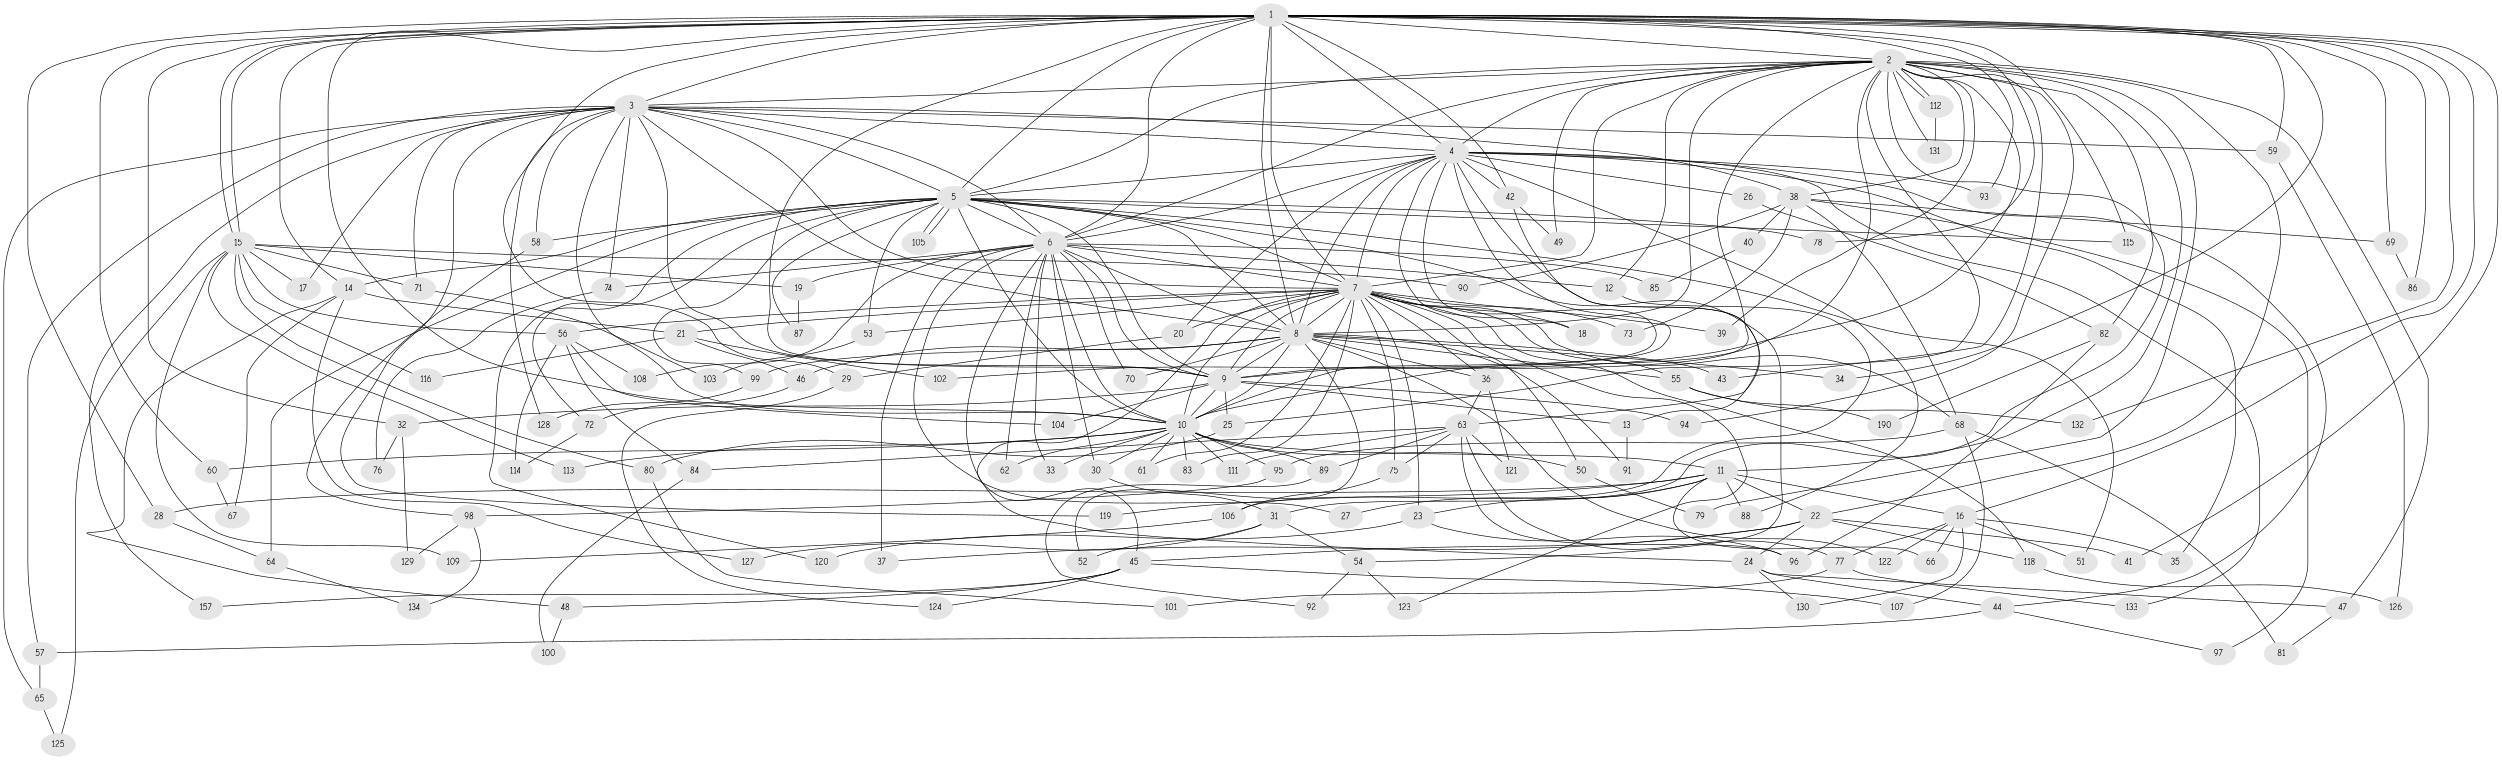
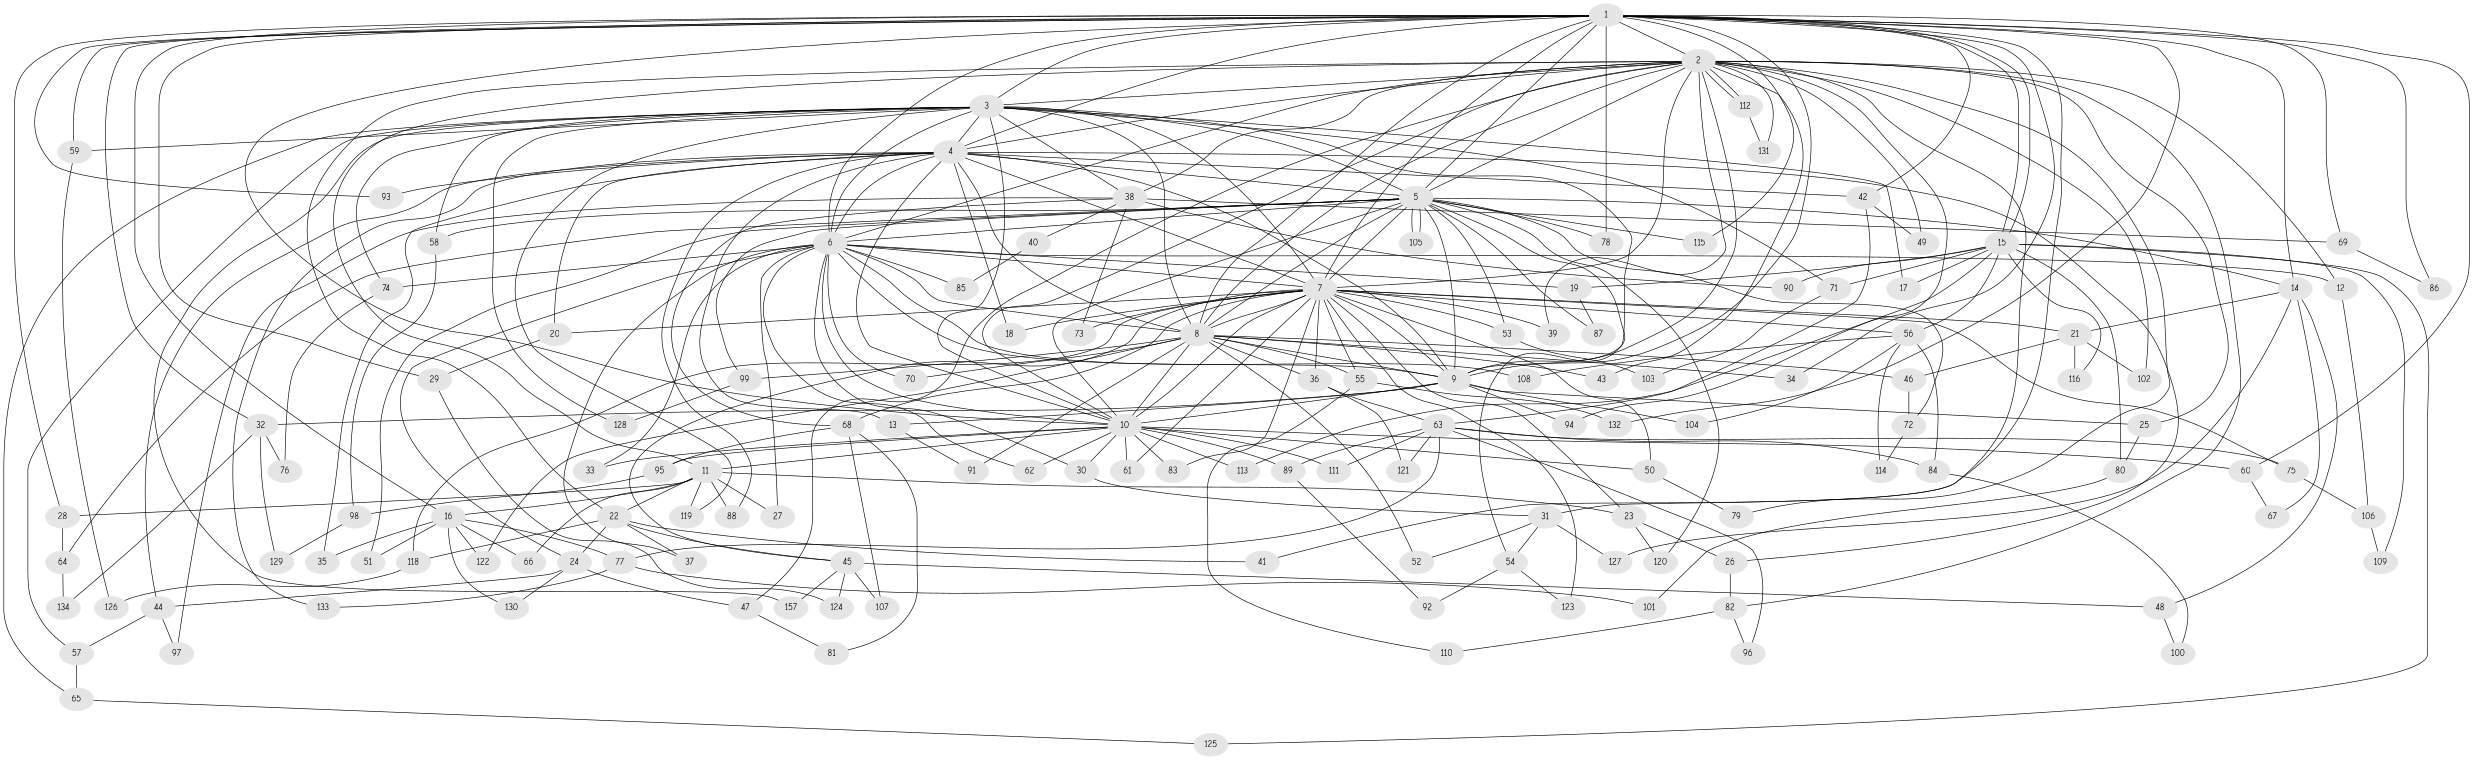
(1885, 426) -> (1447, 654)
(1607, 538) -> (1674, 537)
(474, 577) -> (164, 519)
